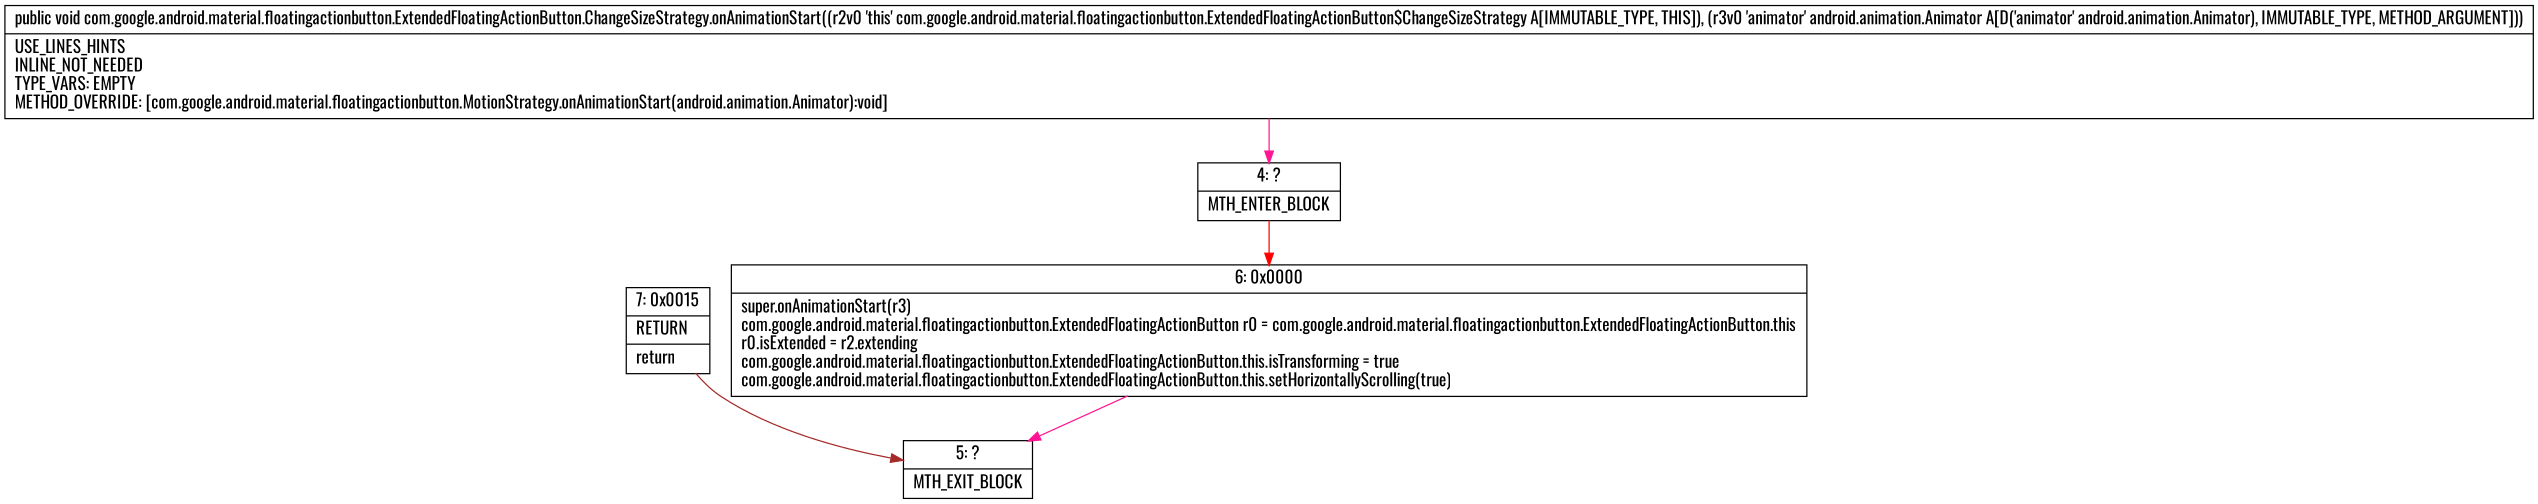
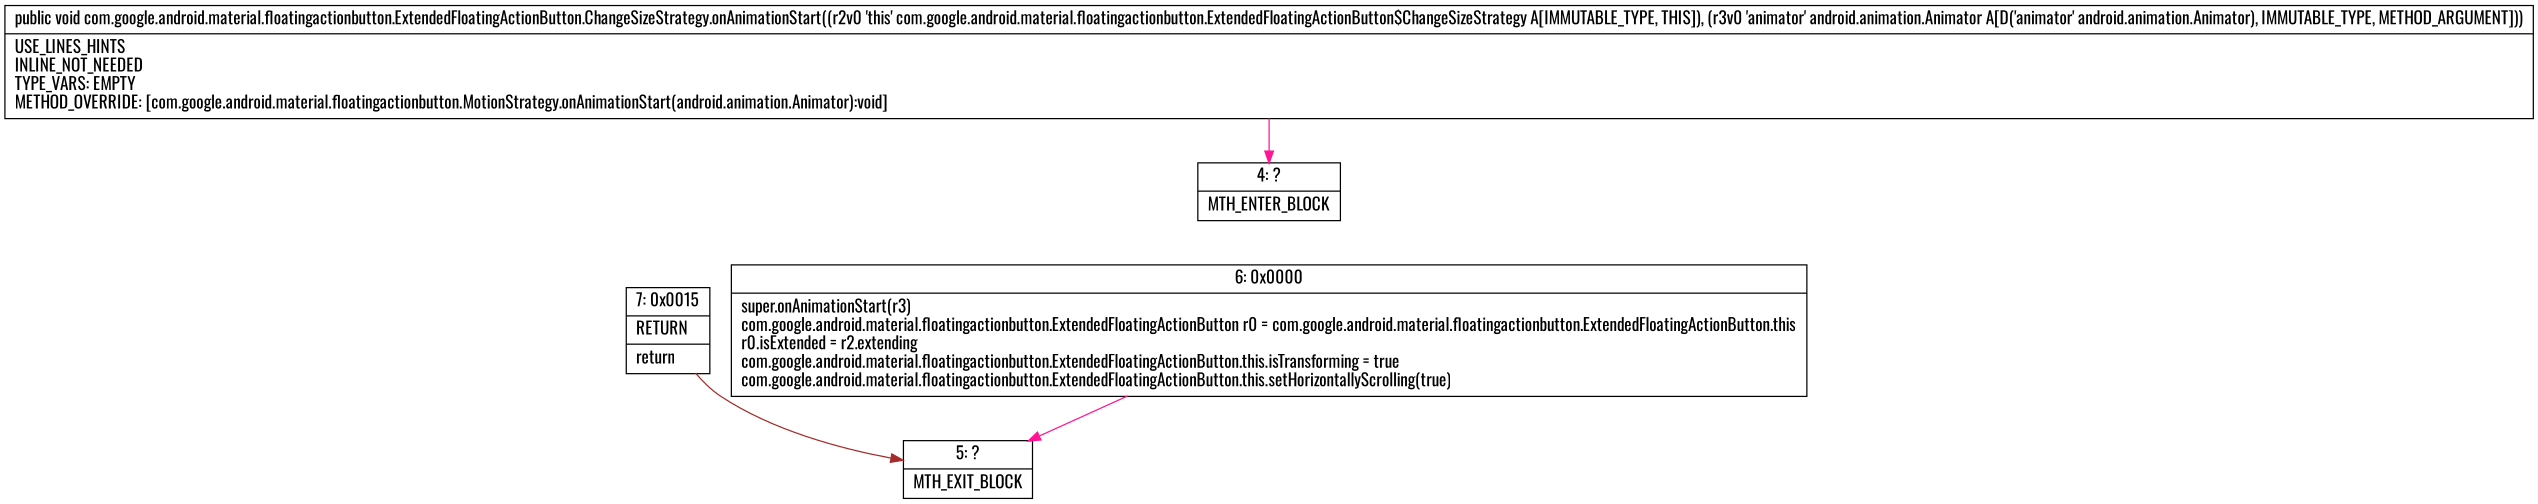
(1269, 237) -> none
